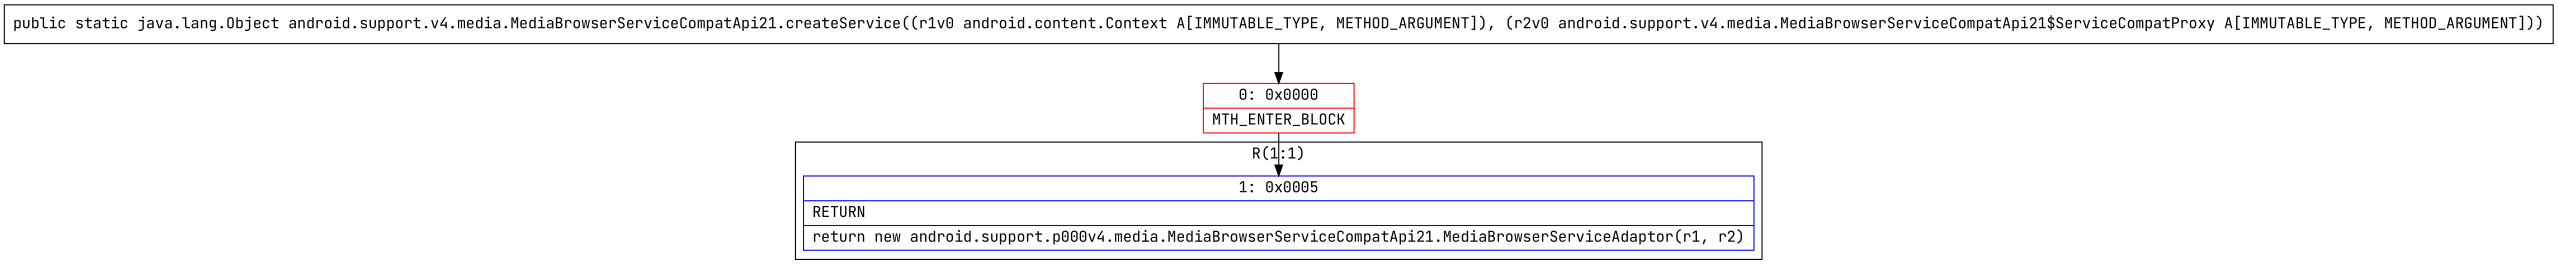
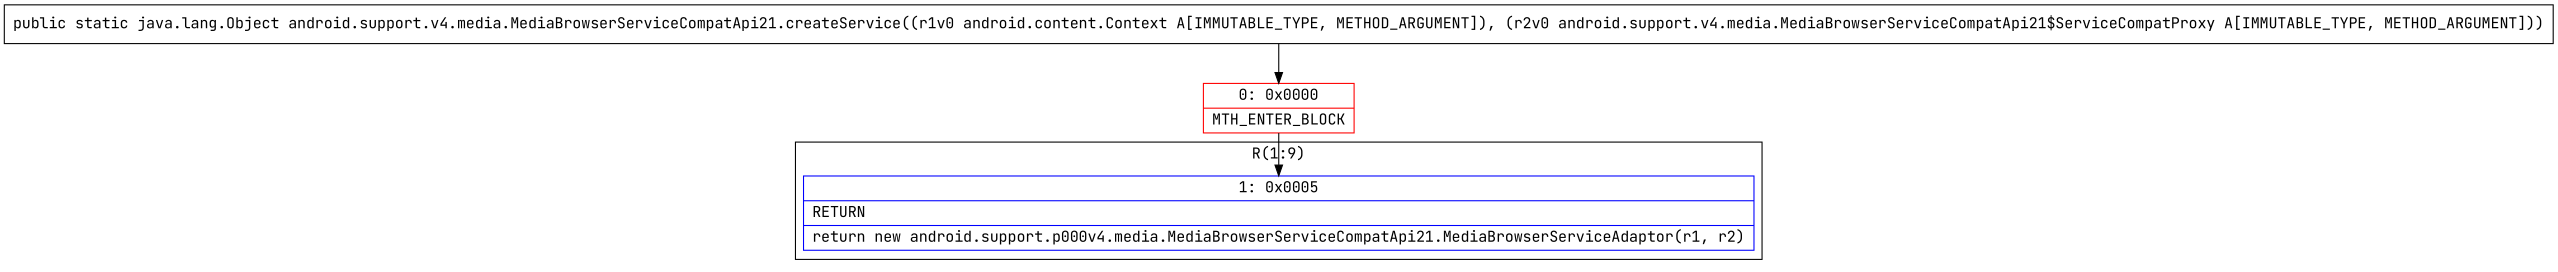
(1279, 154) -> (1279, 154)
